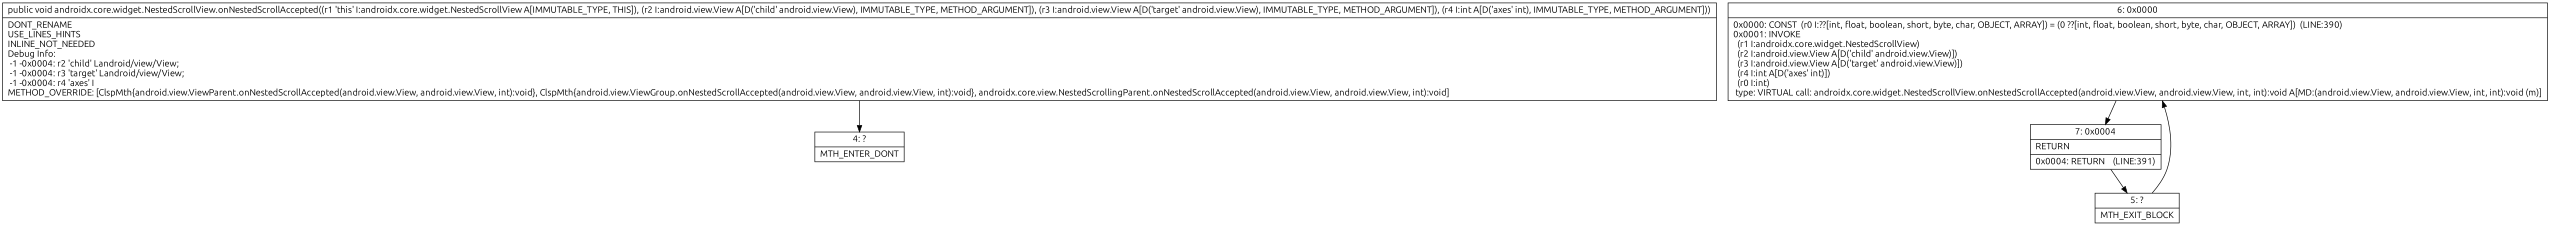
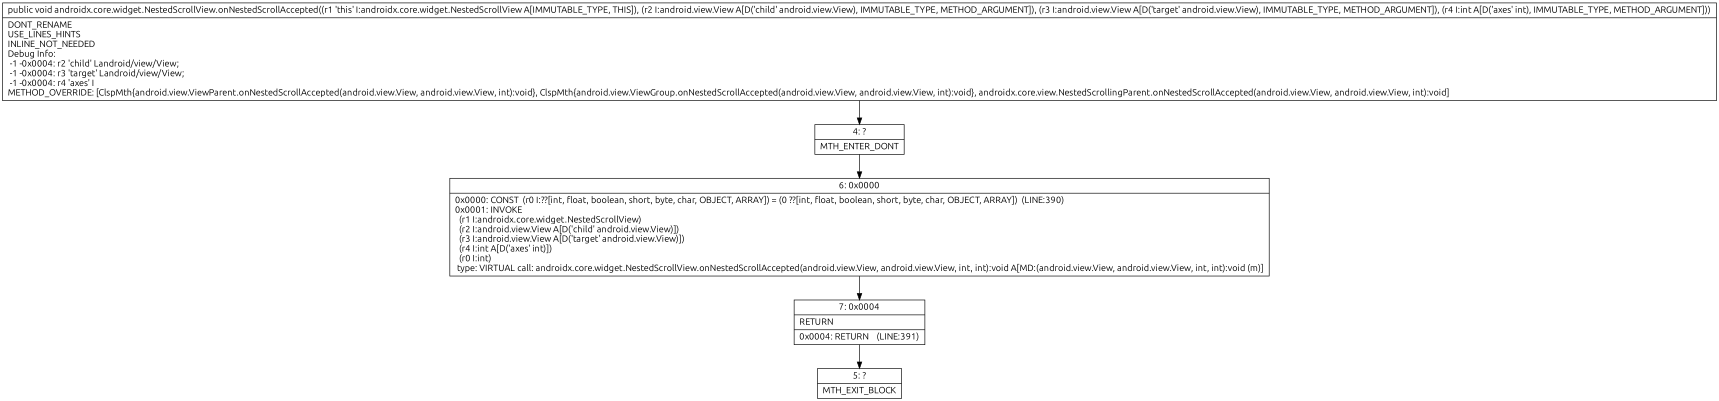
(2170, 152) -> (860, 163)
